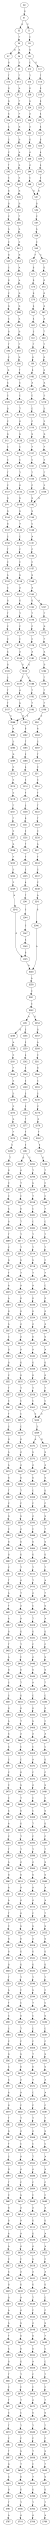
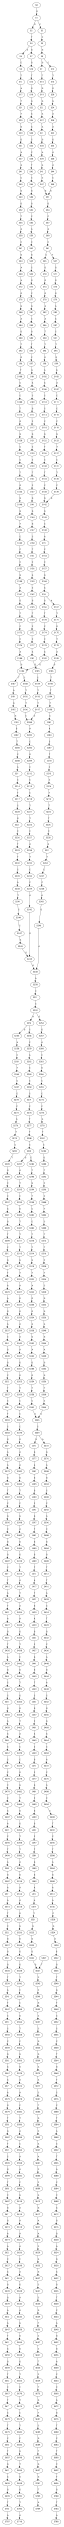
(45, 1964) -> (35, 1964)
